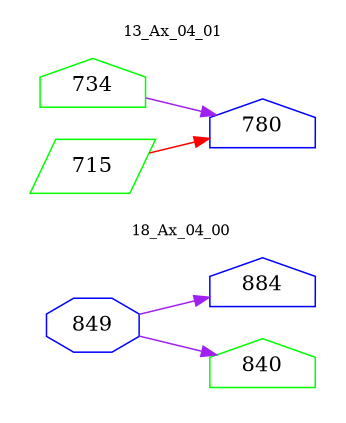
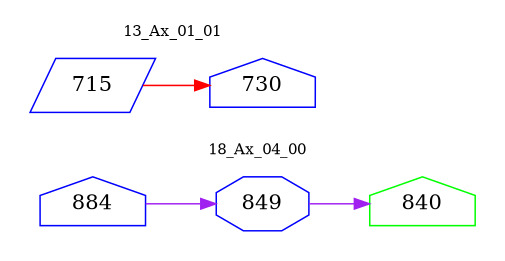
(173, 32) -> (173, 32)
(93, 85) -> none
(263, 126) -> (263, 85)
(93, 166) -> (93, 85)
(167, 308) -> (173, 204)
